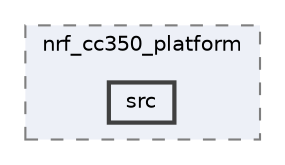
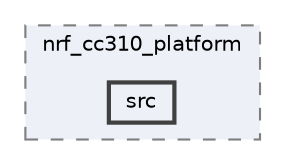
(143, 45) -> (143, 45)
